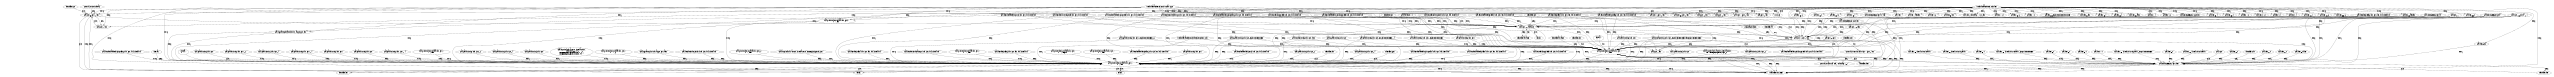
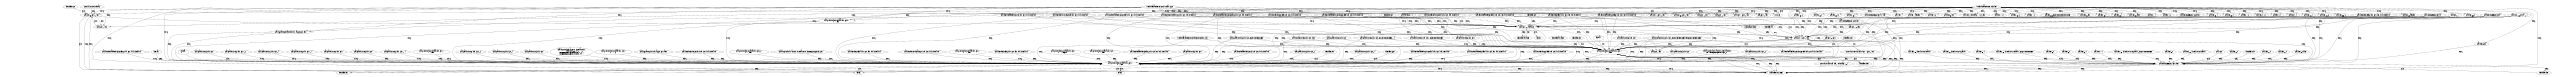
(2076, 8) -> (2096, 9)
(1137, 38) -> none
